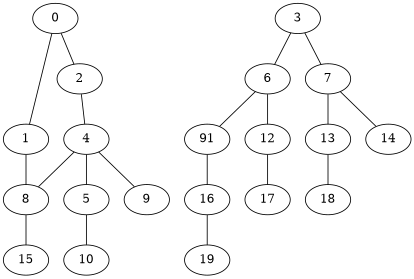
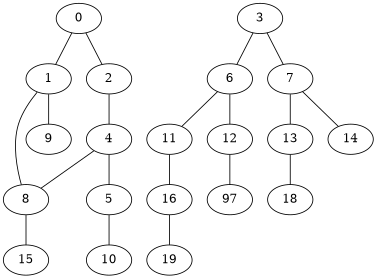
(207, 139) -> (169, 139)
(117, 169) -> (49, 109)
(268, 200) -> (230, 200)
